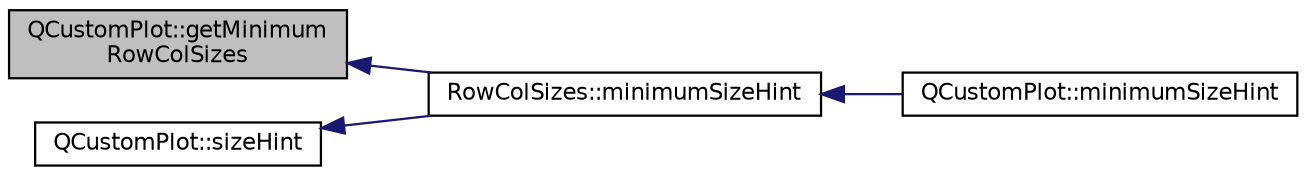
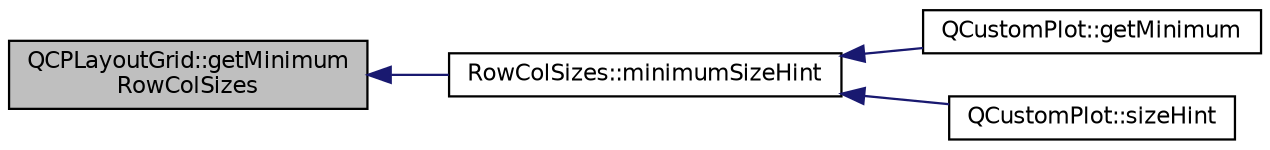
(178, 44) -> (188, 75)
(1100, 94) -> (1092, 32)
(388, 121) -> (907, 100)
